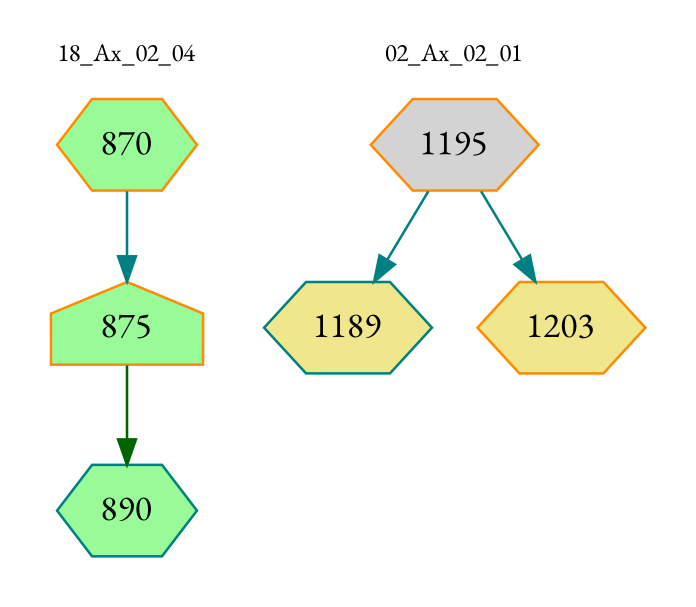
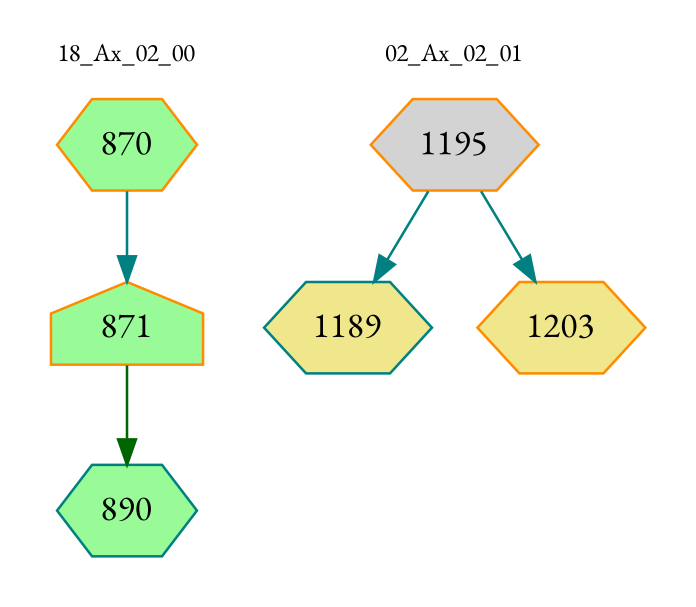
(127, 55) -> (127, 55)
(127, 328) -> (127, 328)
